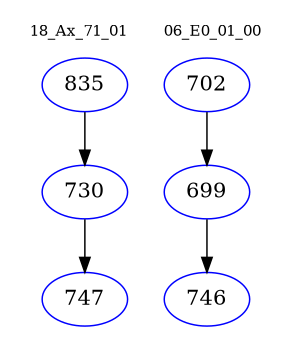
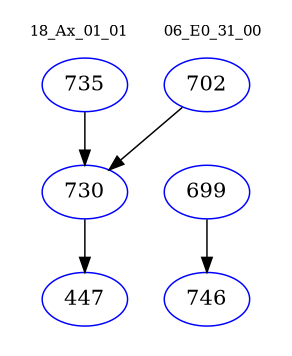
(79, 32) -> (79, 32)
(213, 32) -> (213, 32)
(85, 85) -> (85, 85)
(207, 131) -> (162, 125)
(85, 299) -> (85, 299)
